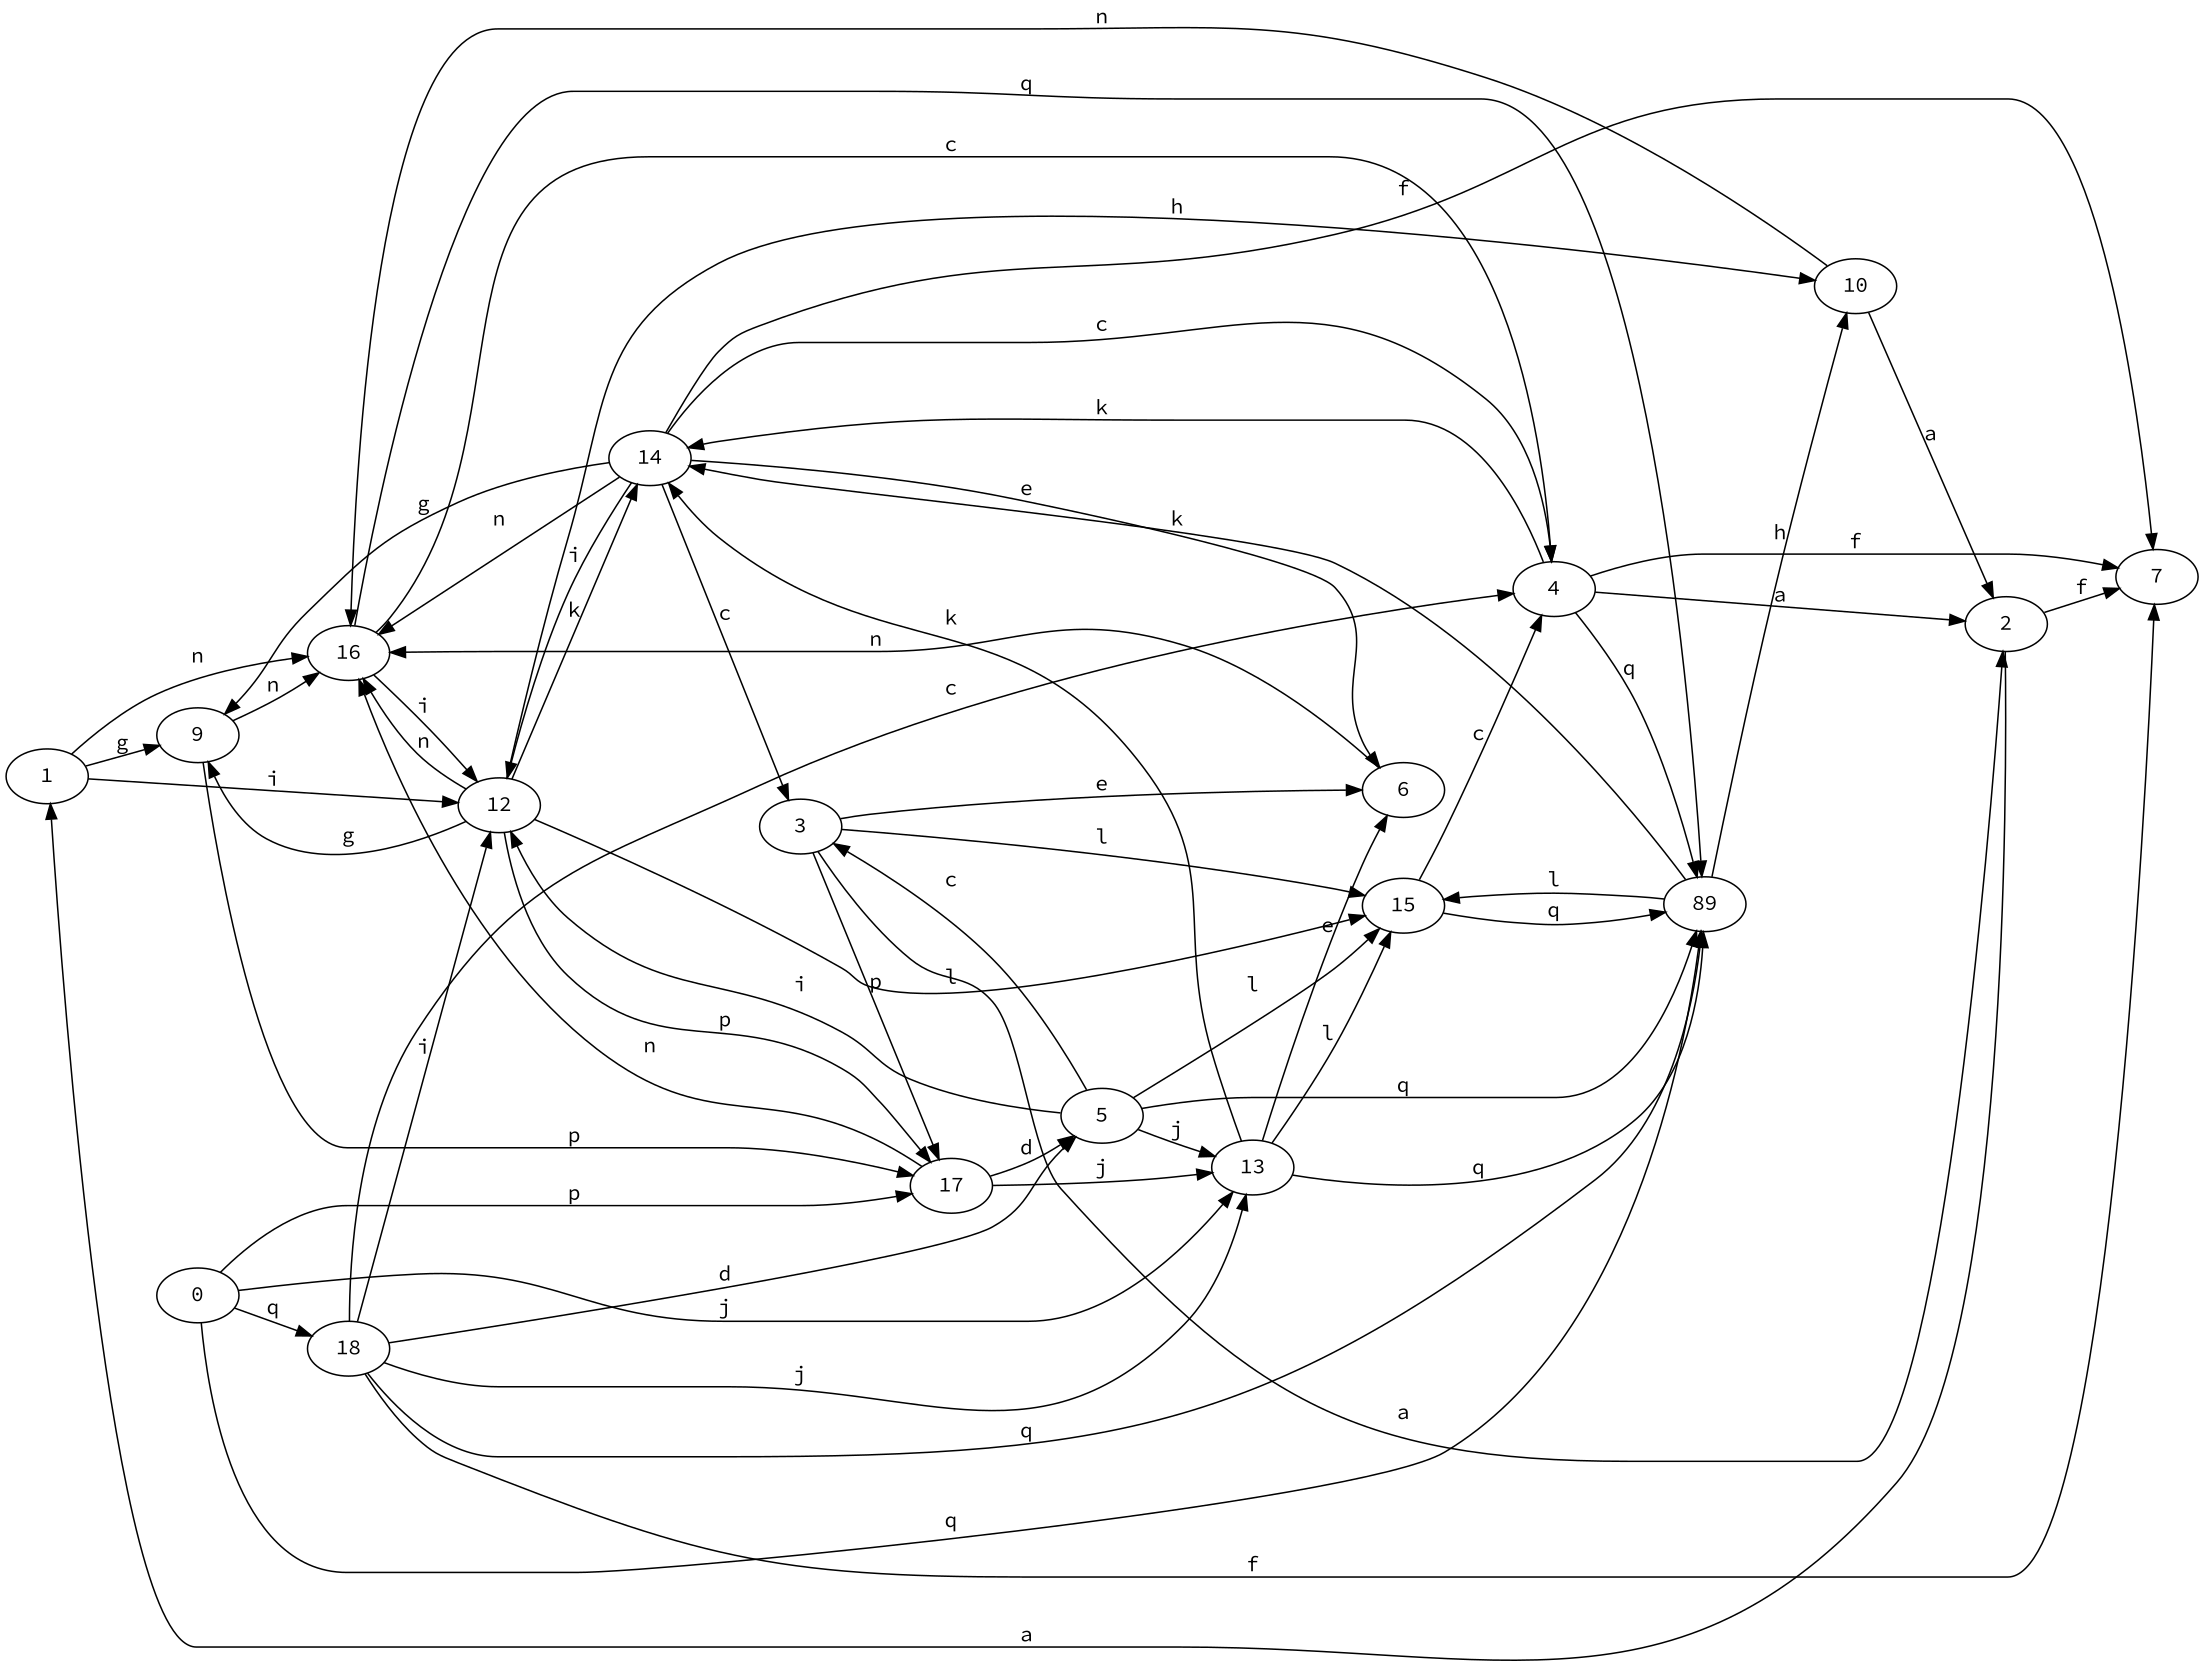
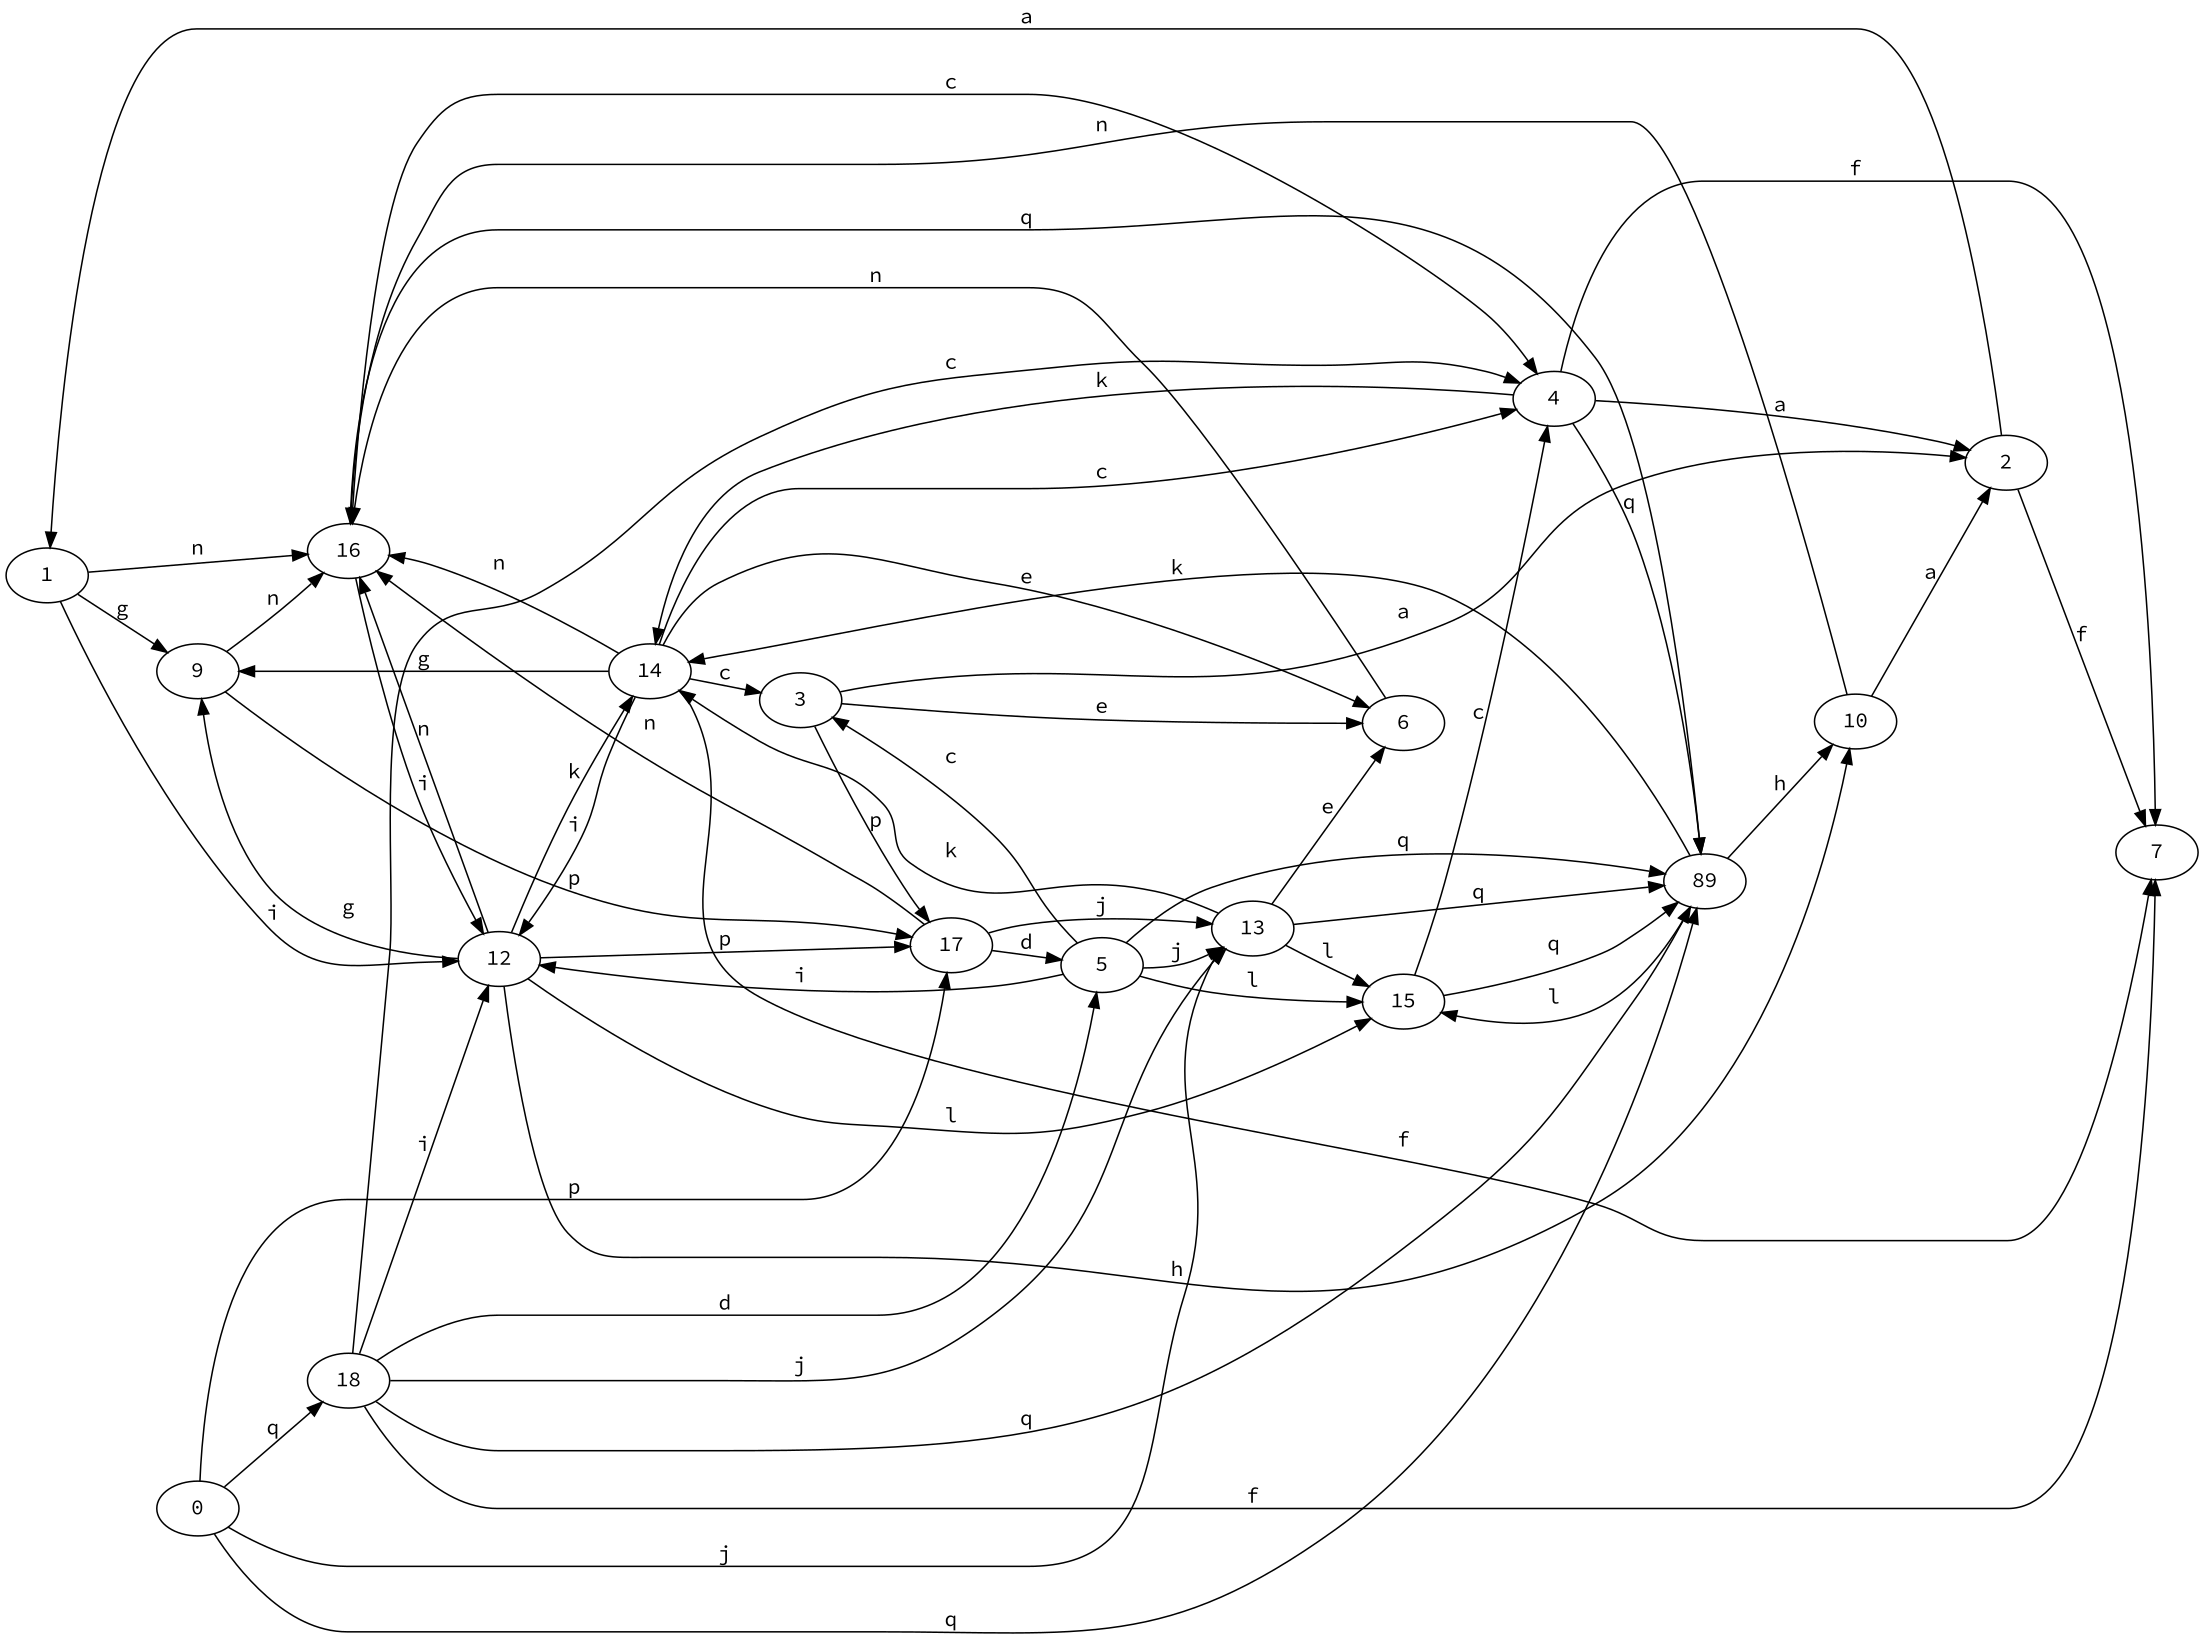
(1096, 854) -> none
